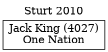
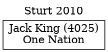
(54, 35) -> (54, 35)
